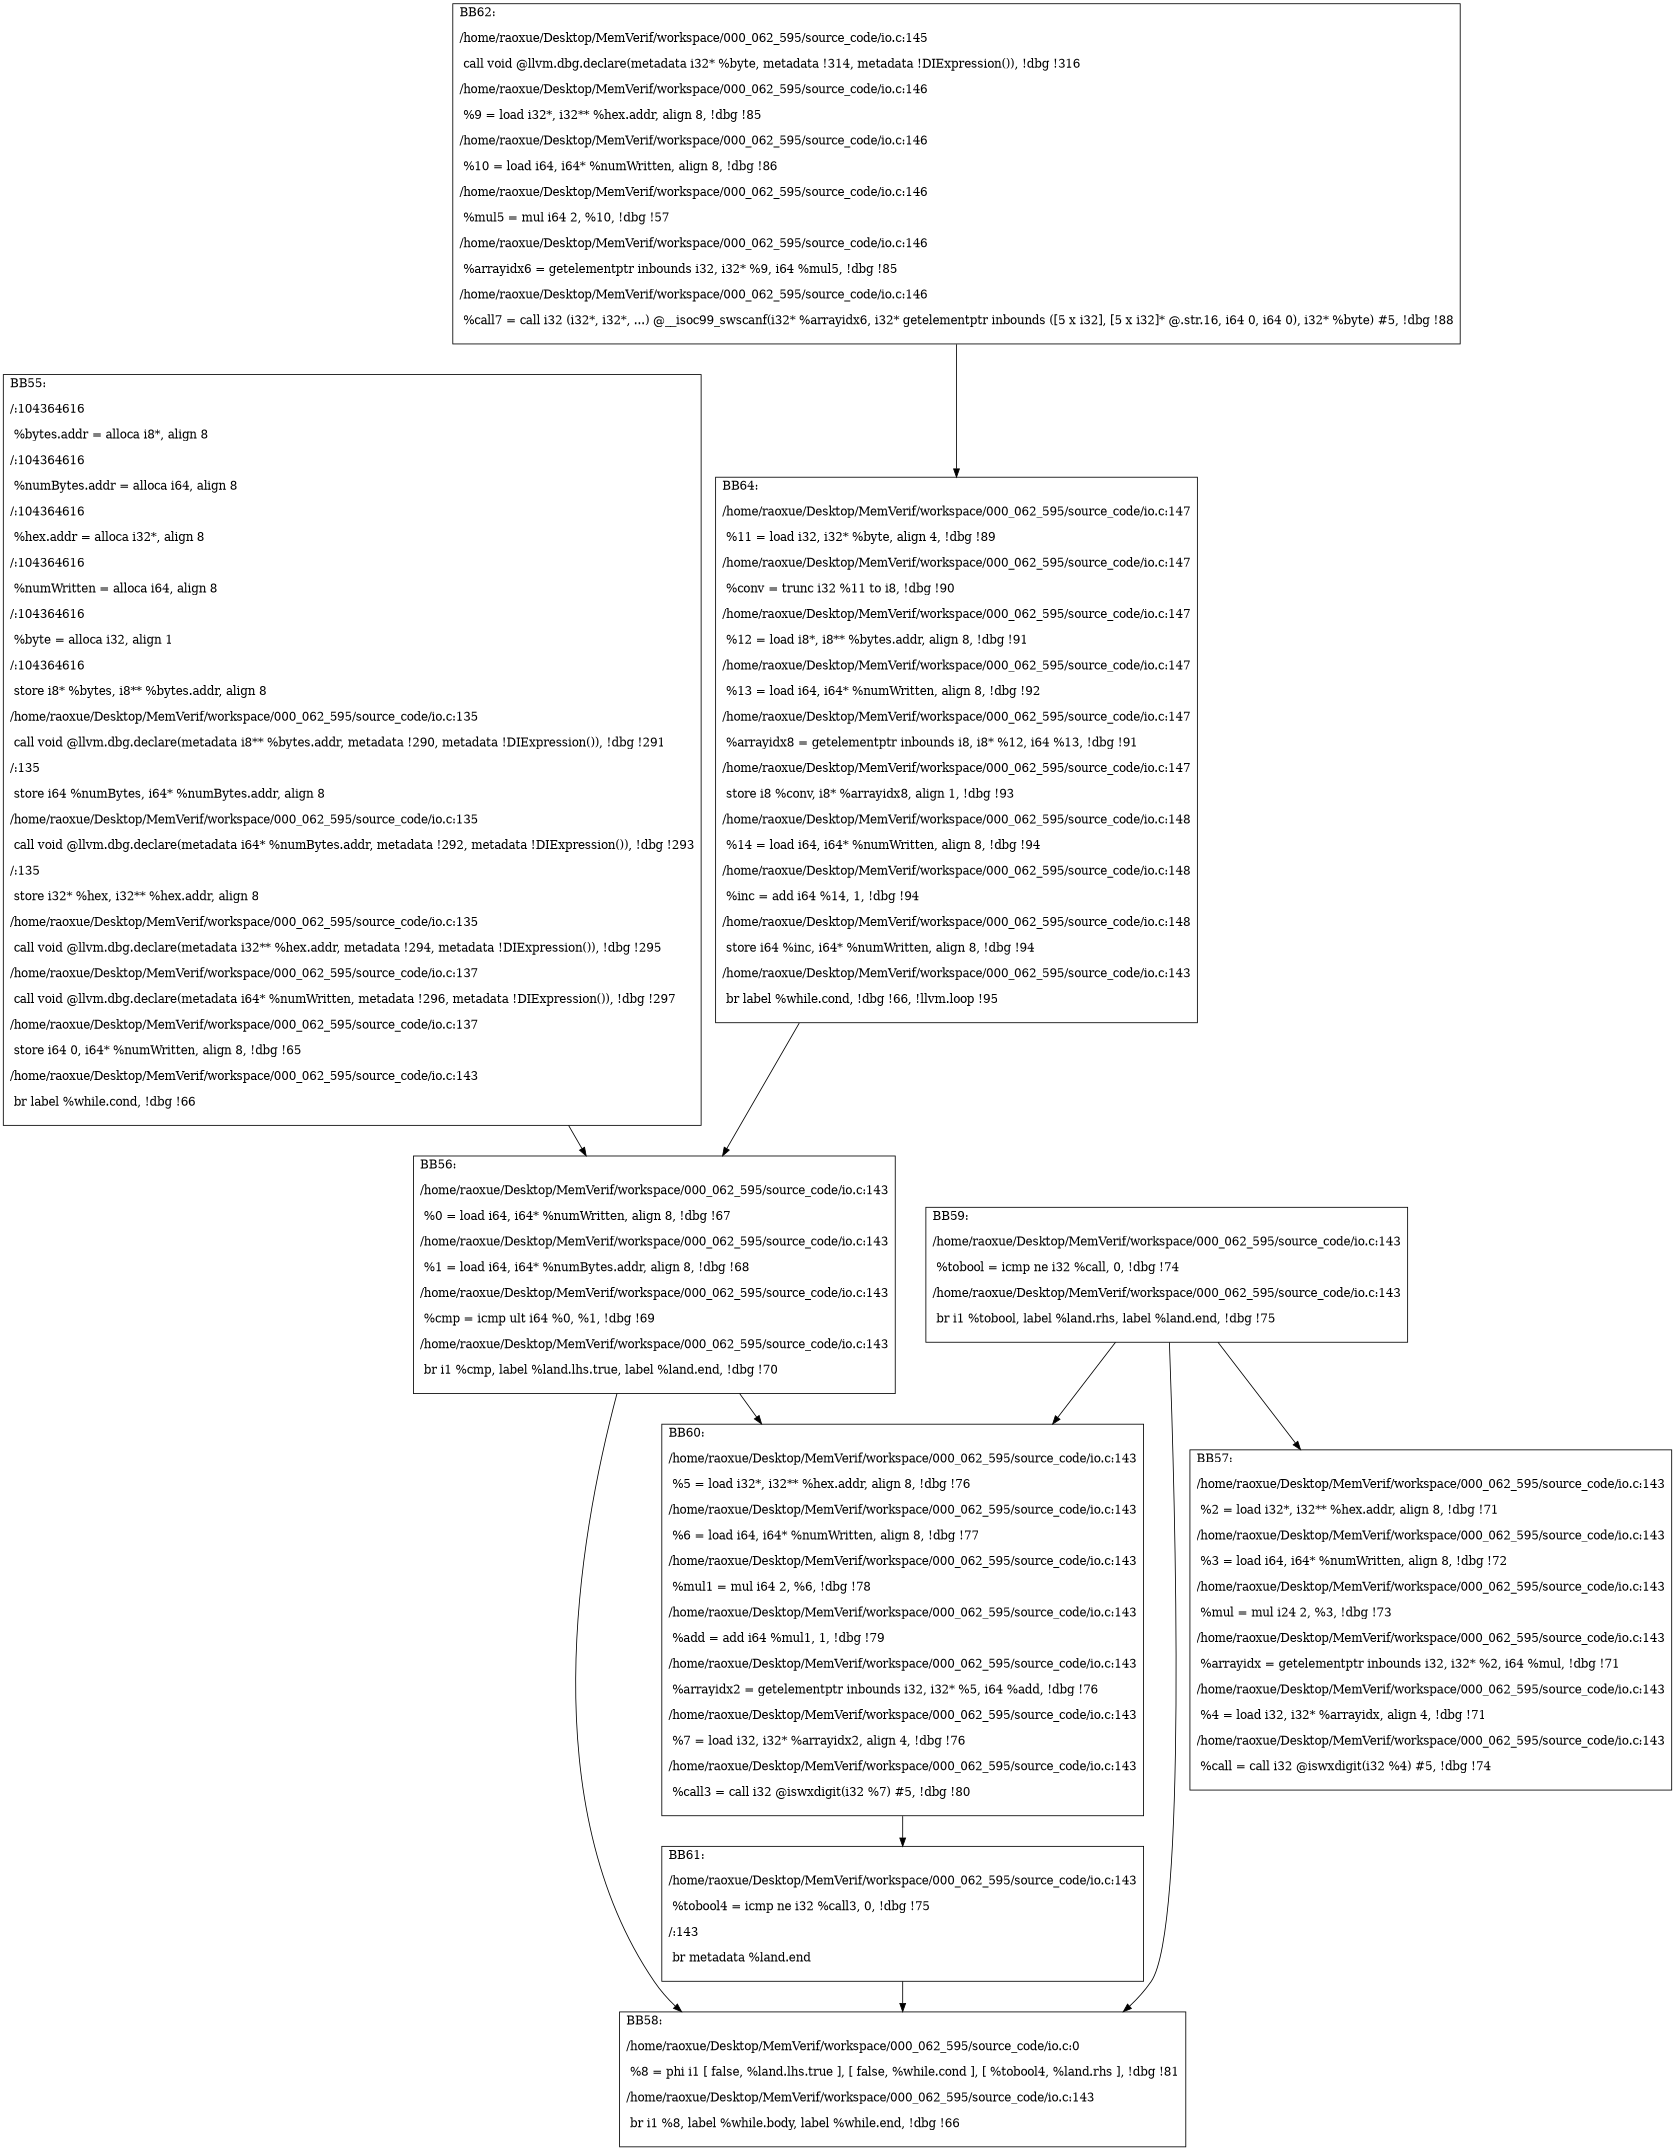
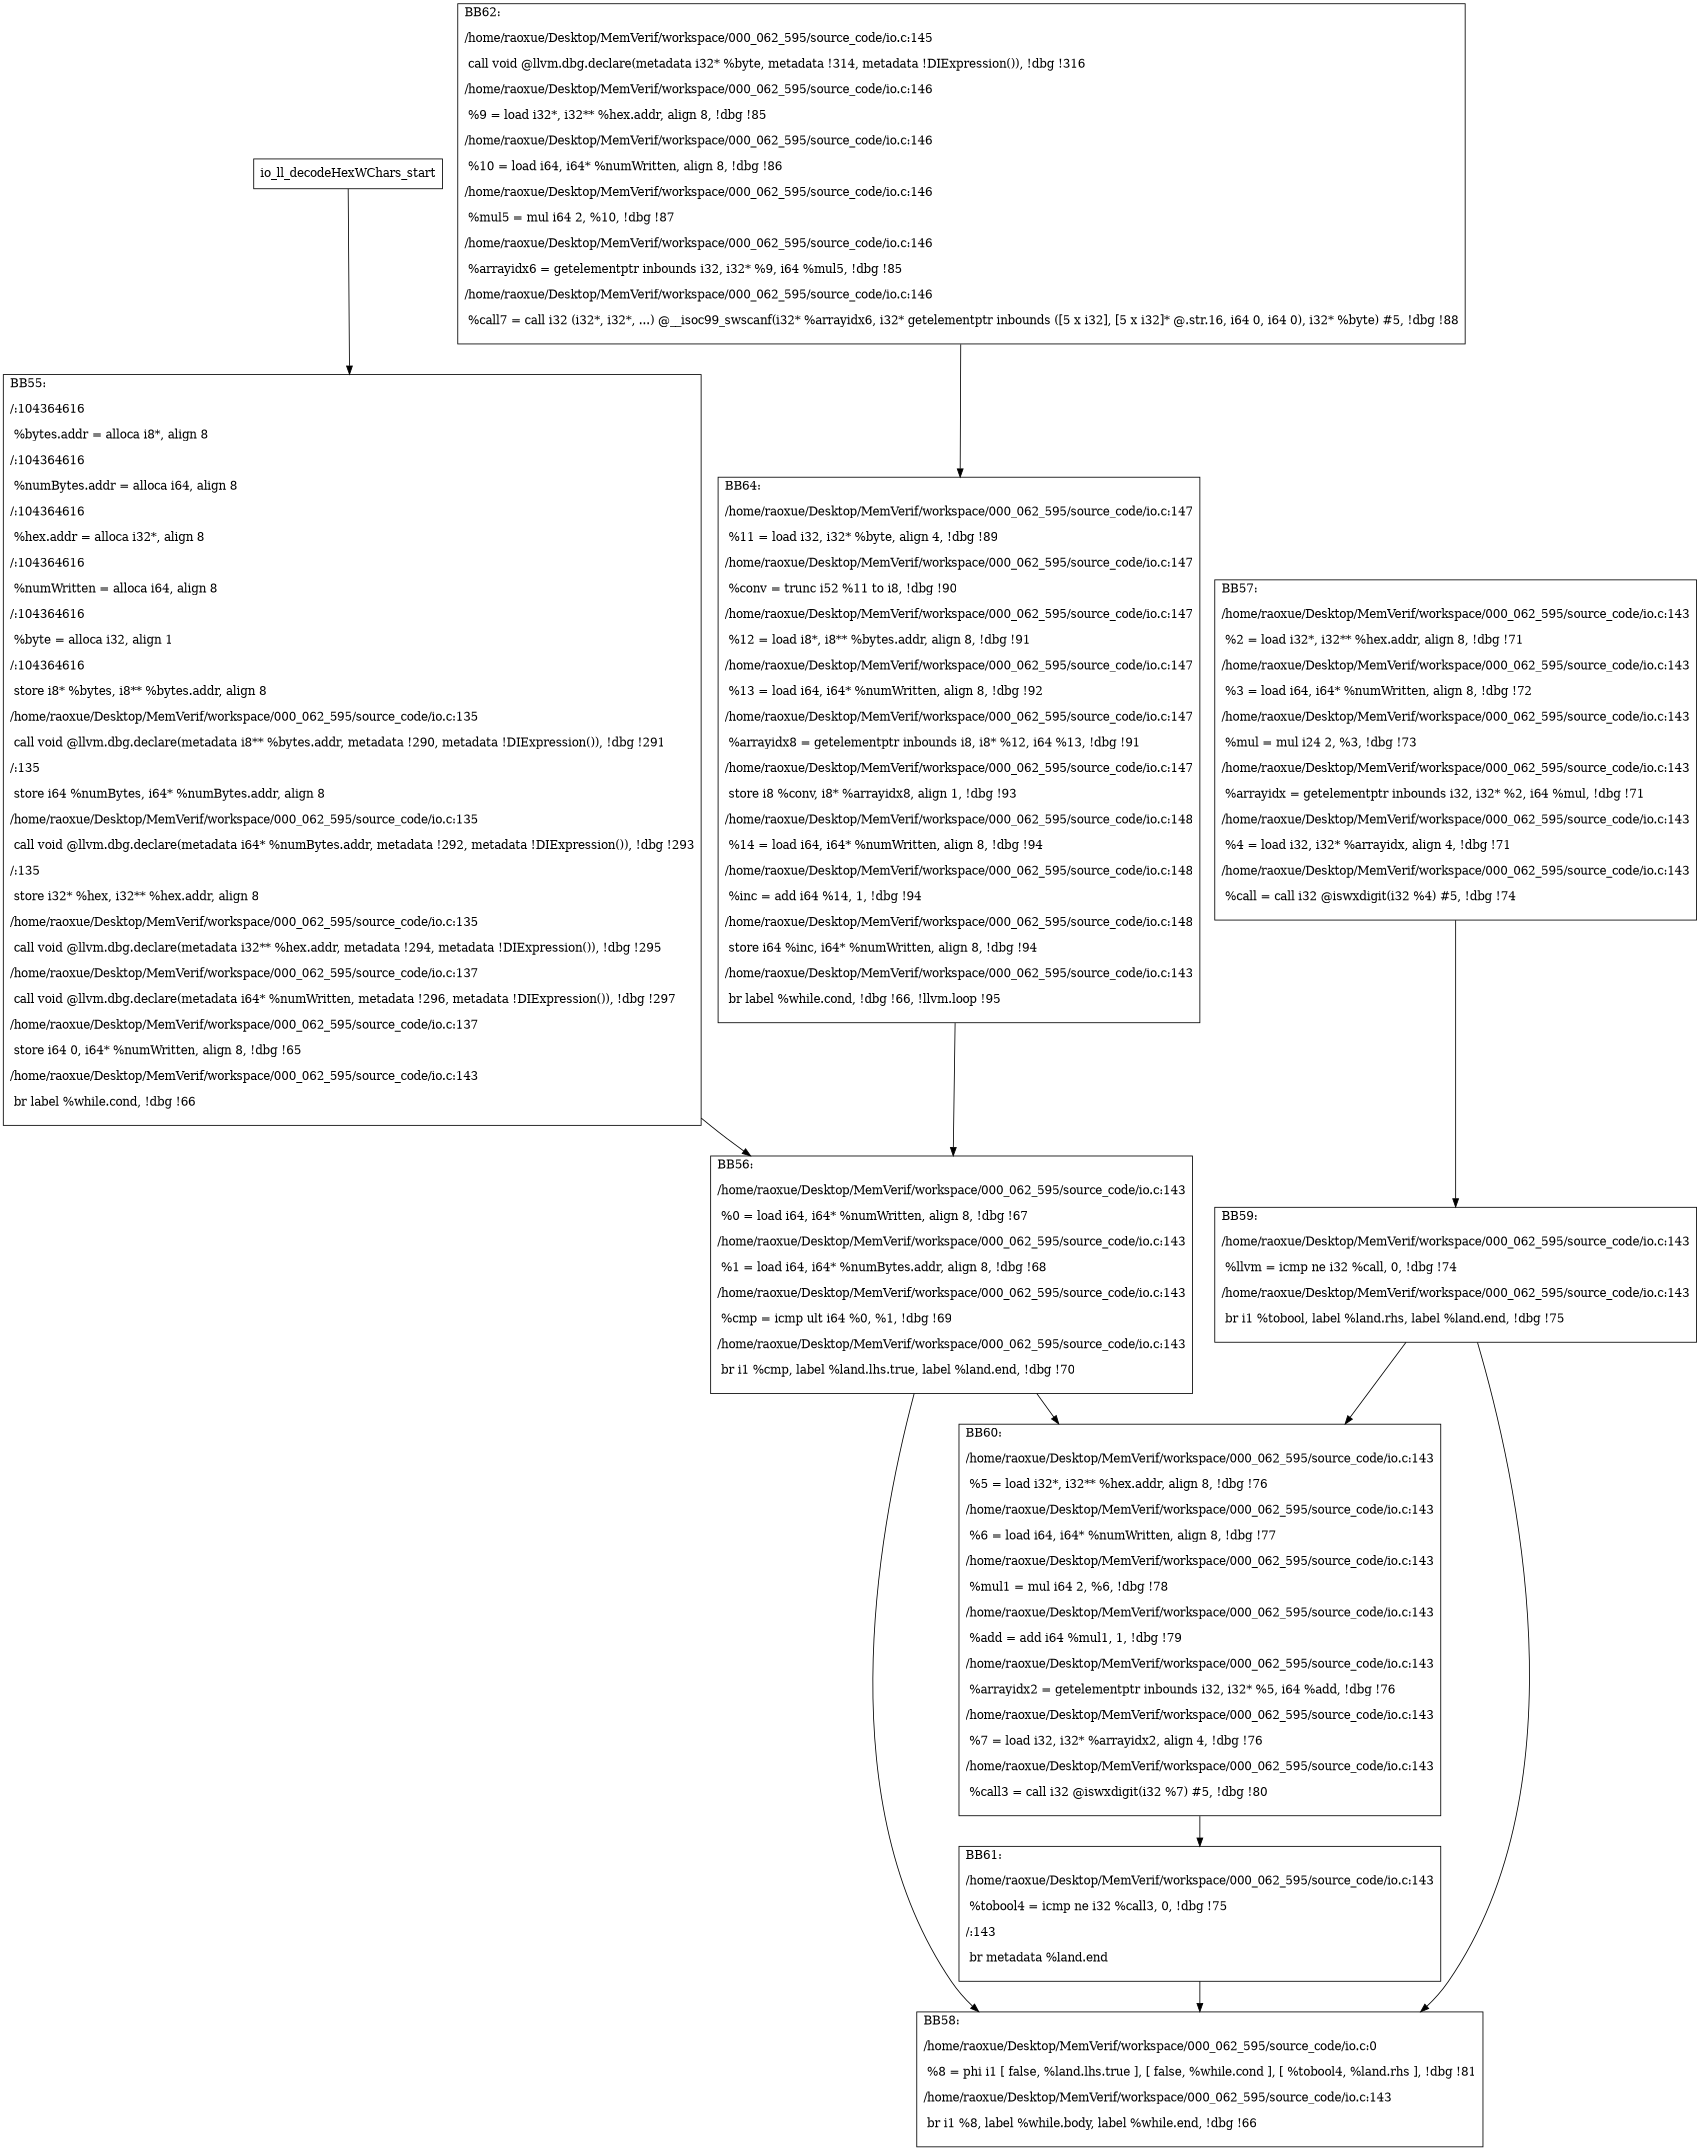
none -> (348, 174)
(565, 218) -> (570, 218)
(839, 589) -> (841, 589)
(1056, 1268) -> (1339, 1268)
(1257, 1393) -> (1456, 1059)
